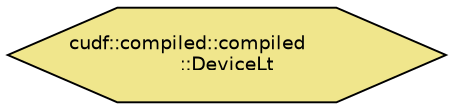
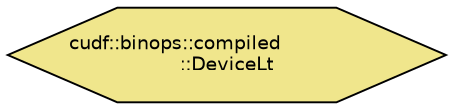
(227, 55) -> (227, 55)
